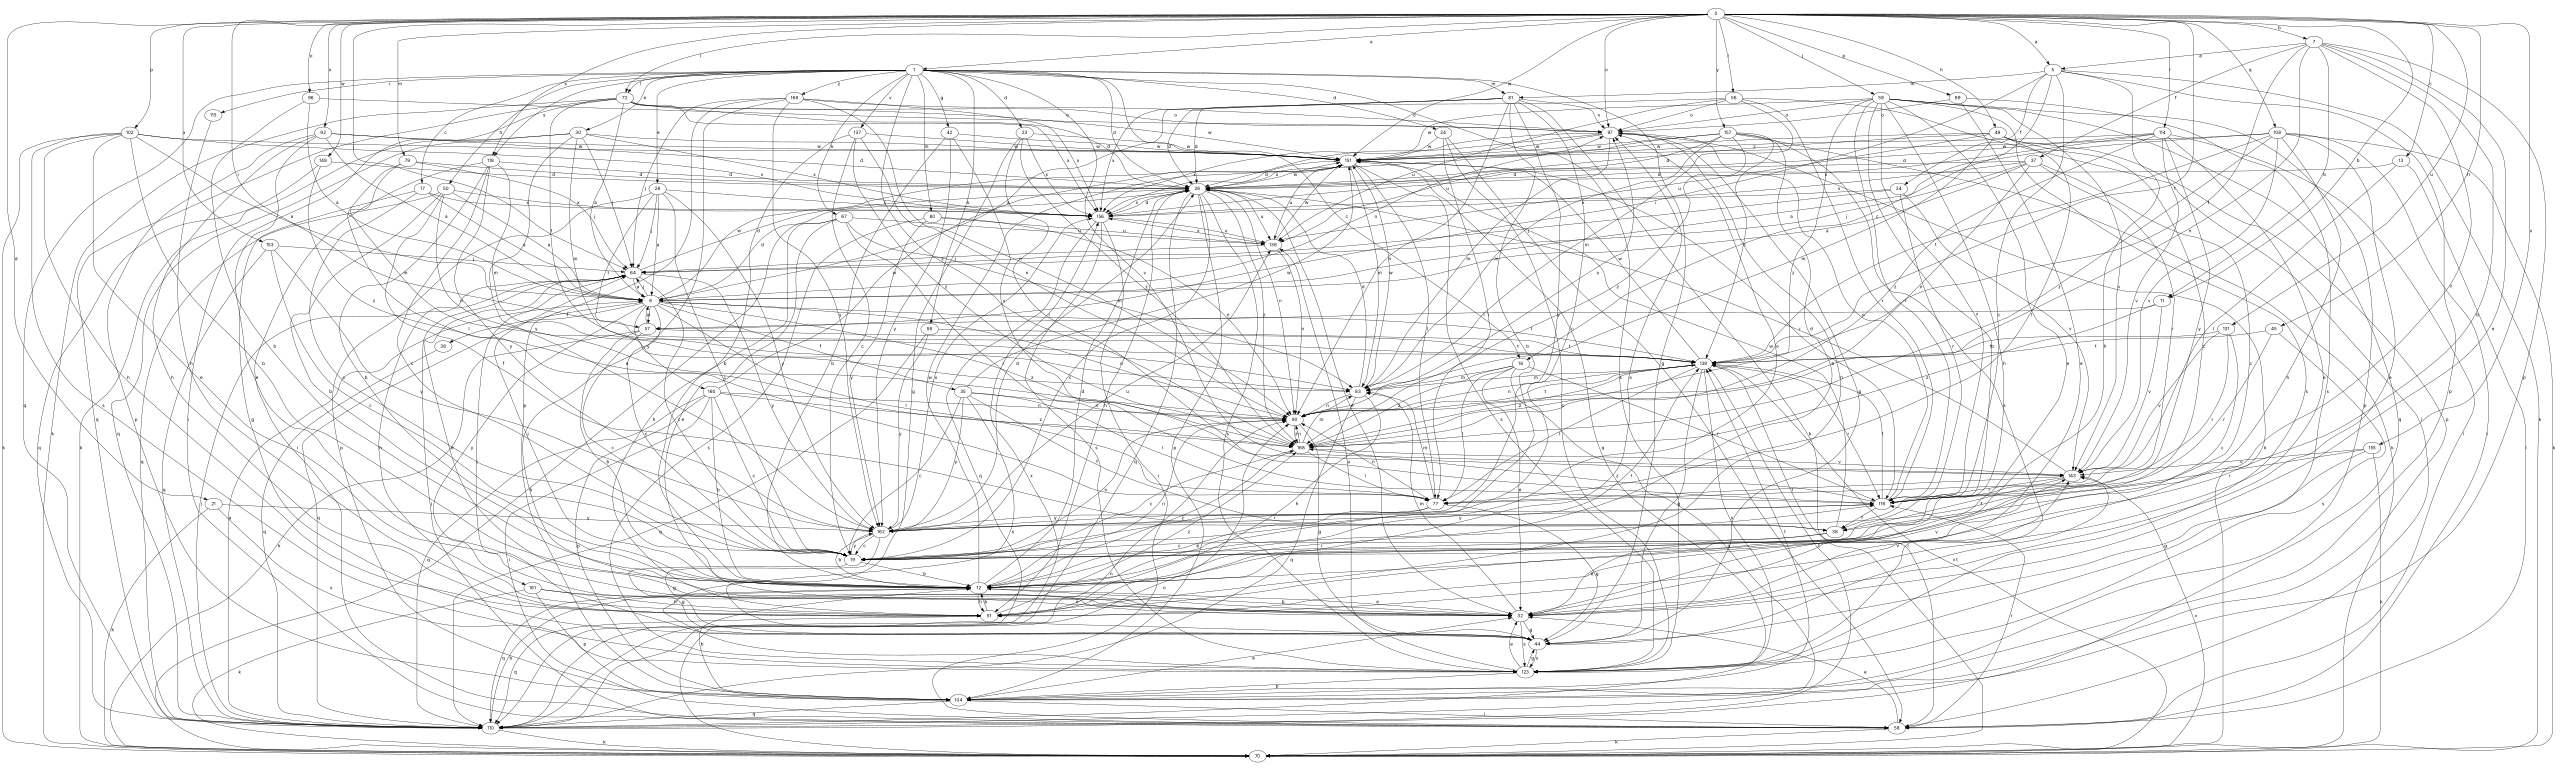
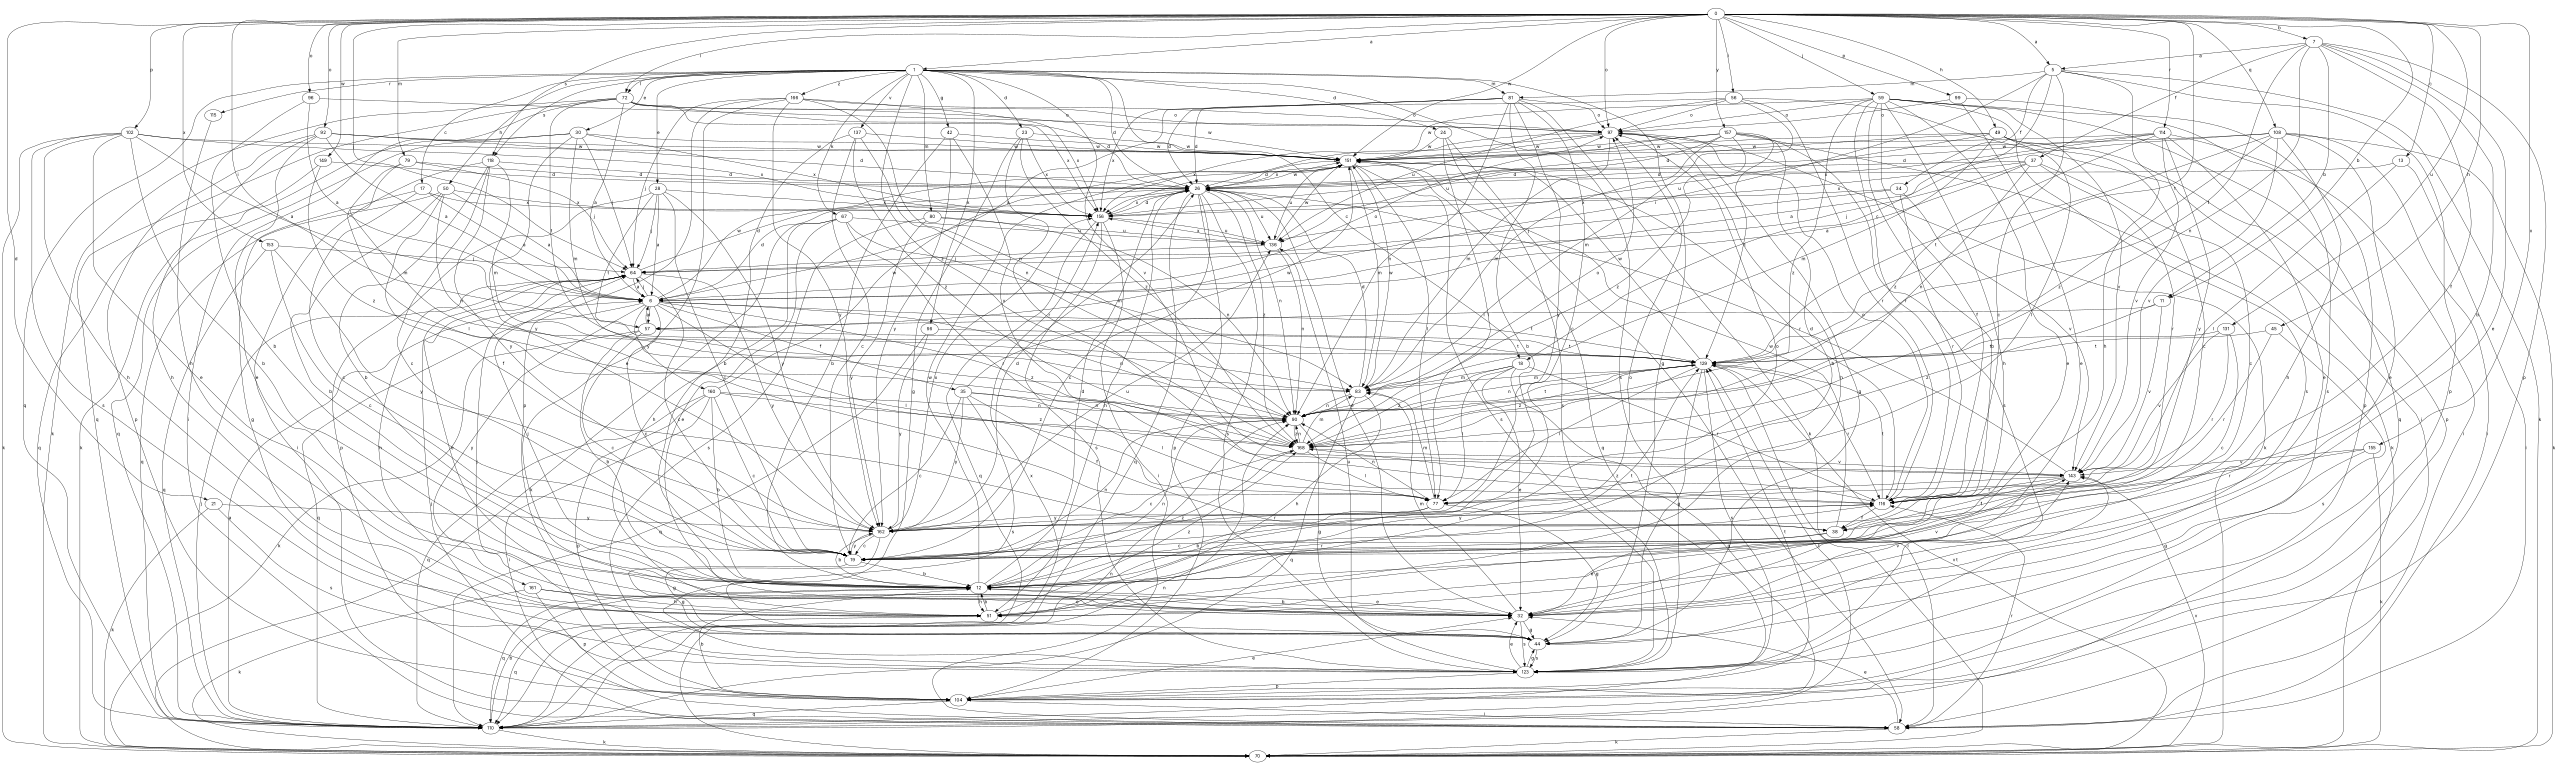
(1754, 147) -> (1754, 147)
(443, 346) -> none
